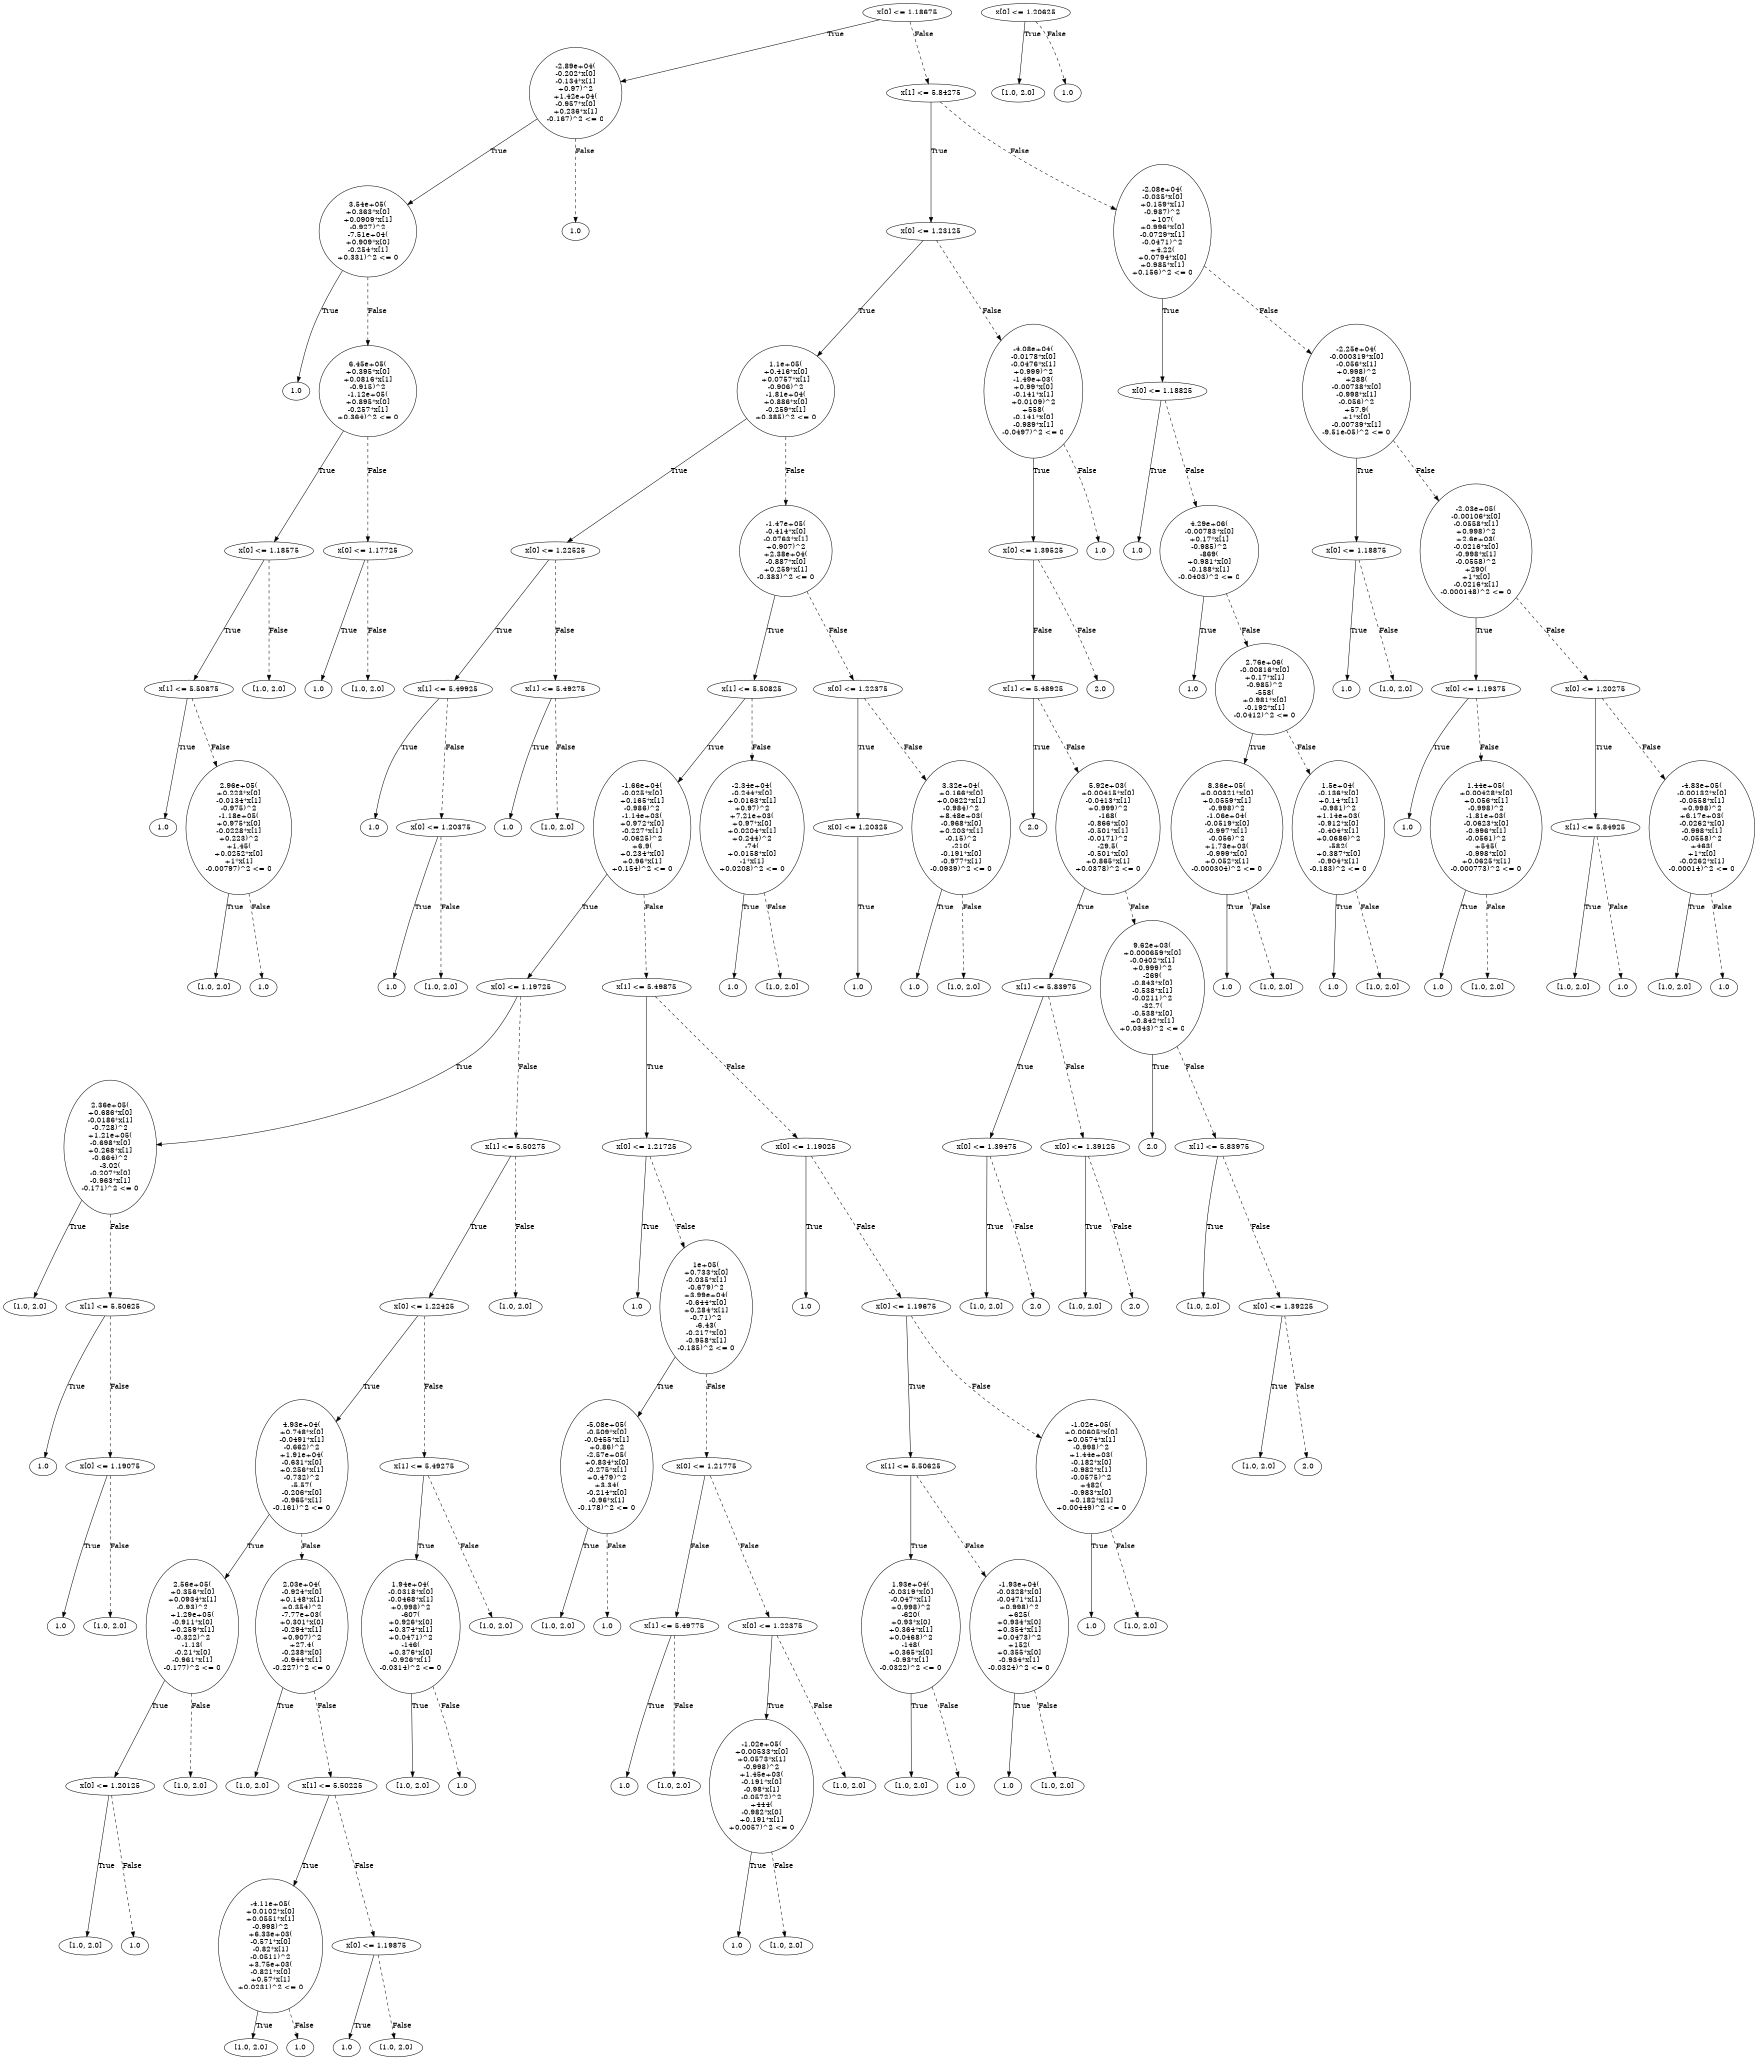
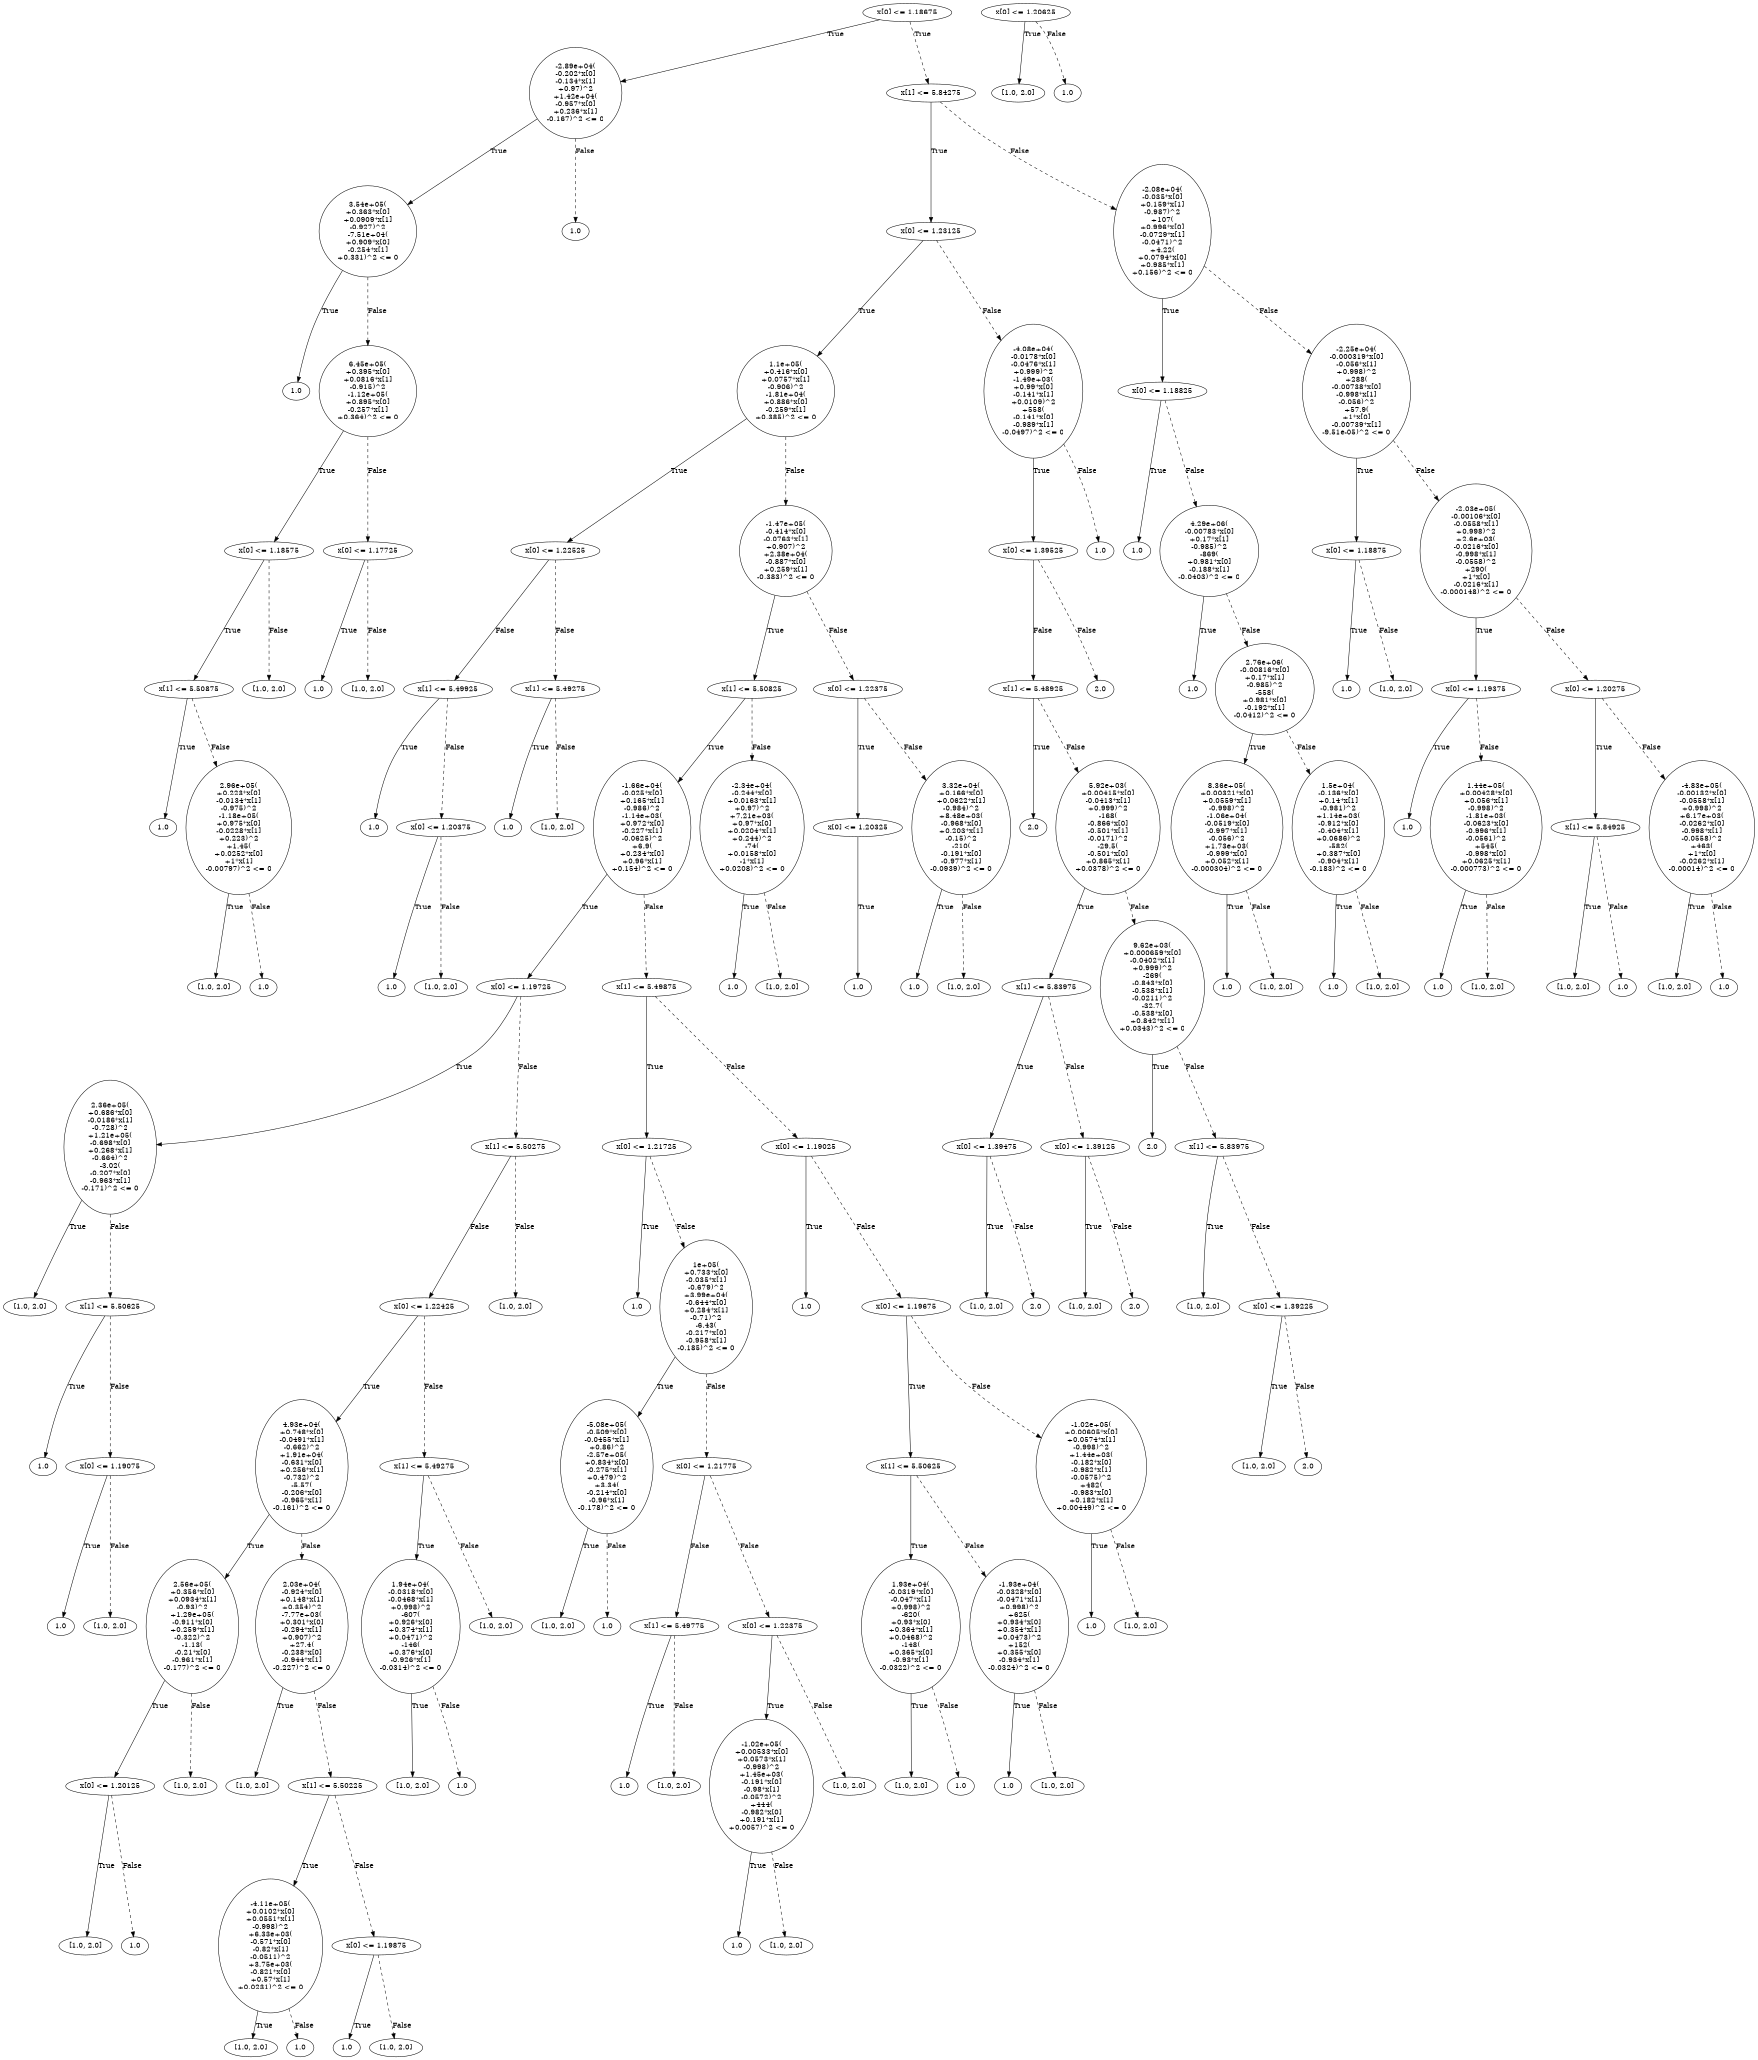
(924, 35) -> (923, 35)
(504, 631) -> (505, 631)
(479, 1227) -> (480, 1227)
